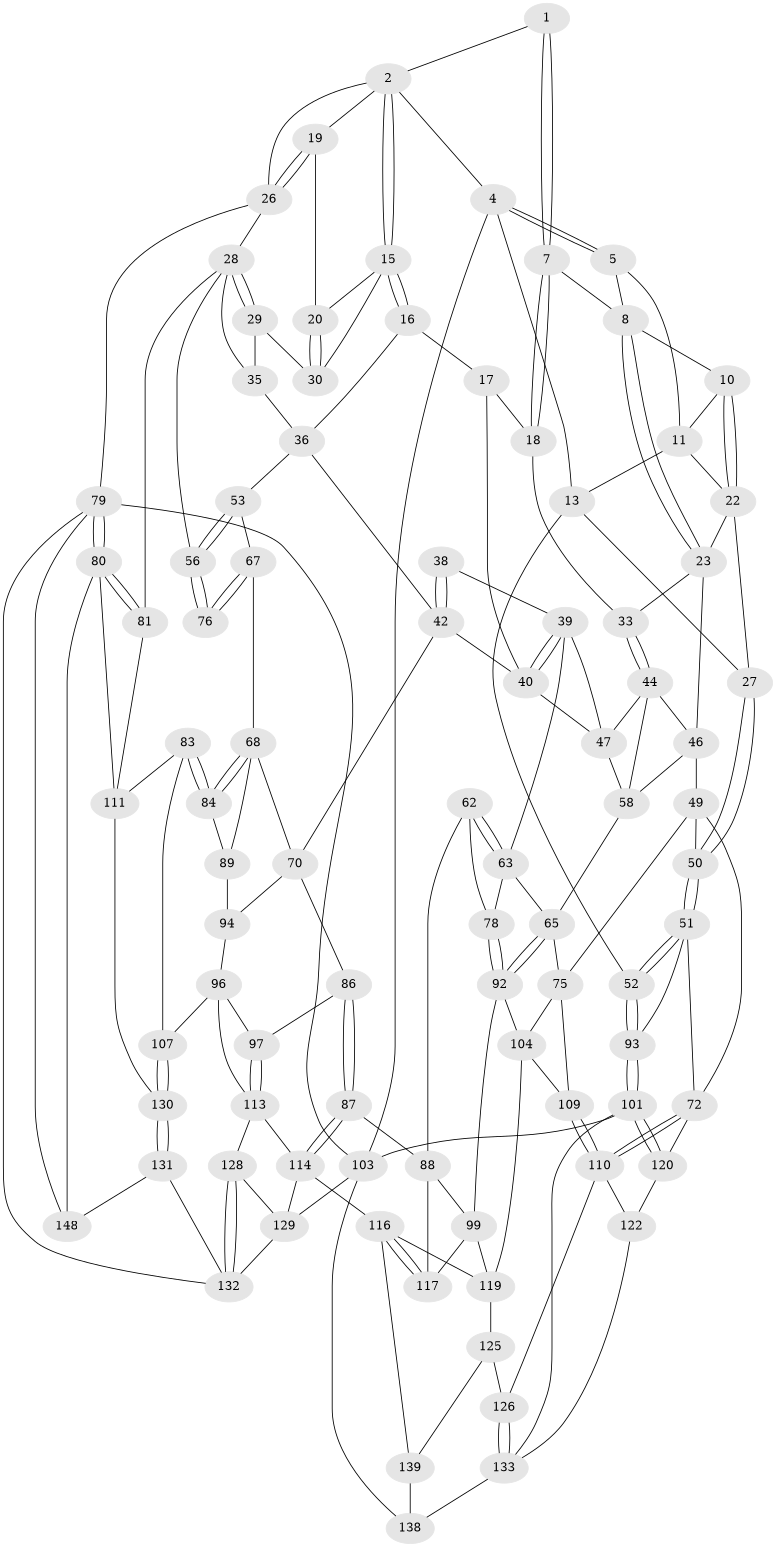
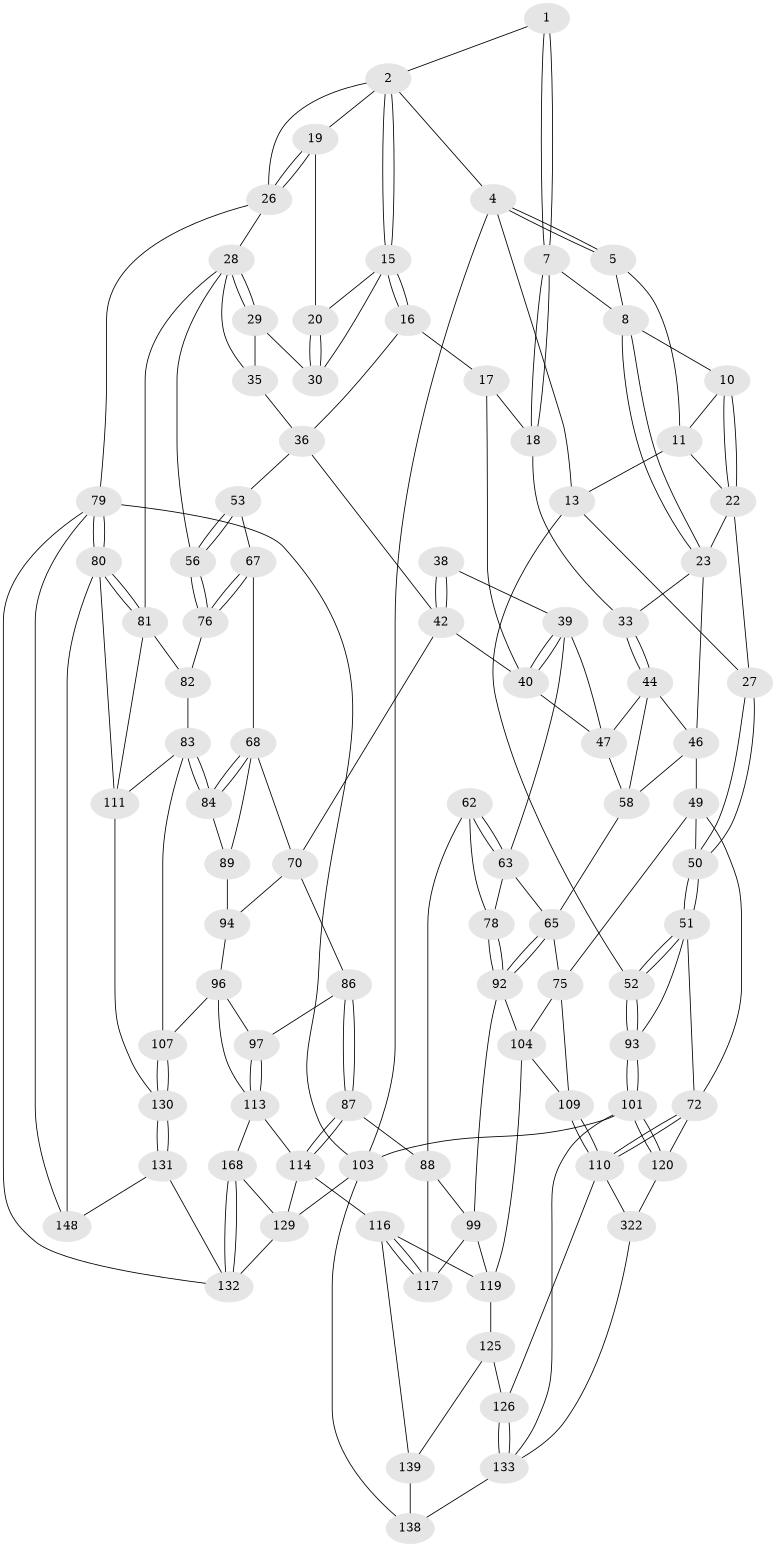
none -> (188, 683)
(232, 1166) -> (232, 1166)
(632, 1226) -> (632, 1226)
